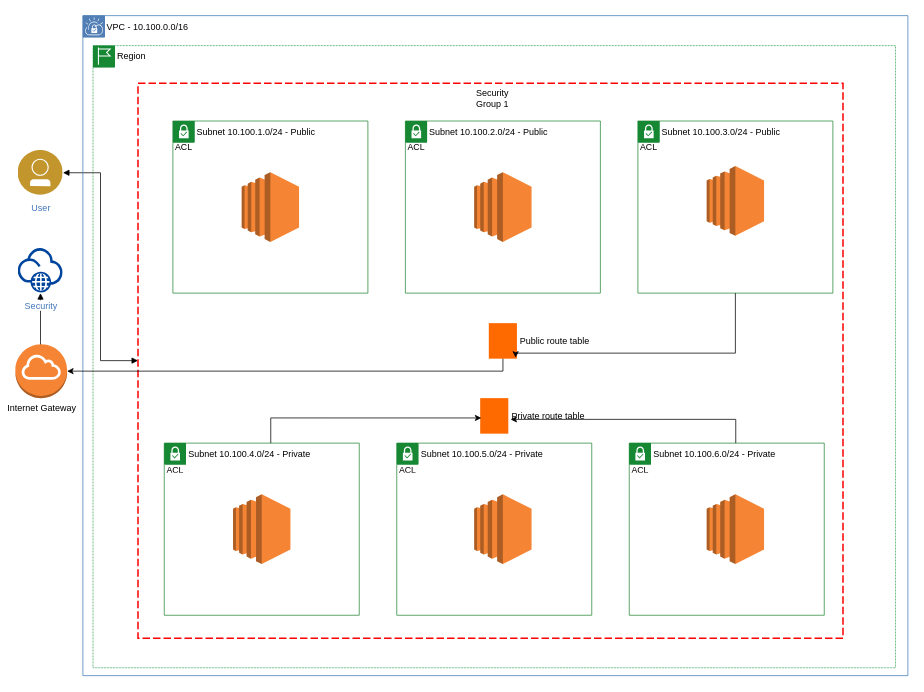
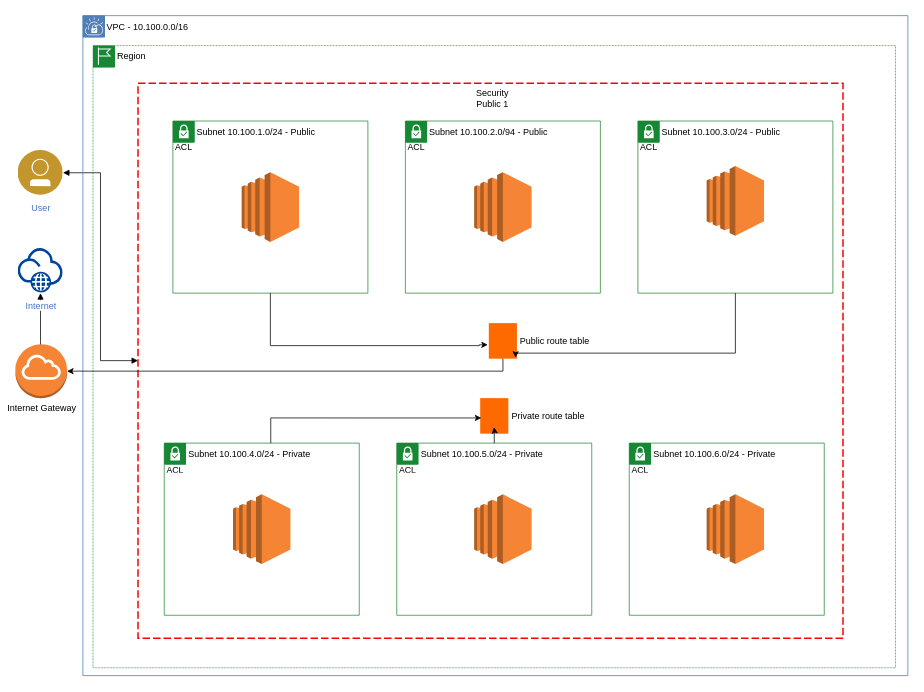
(493, 99) -> (493, 99)
(494, 133) -> (494, 133)
(41, 306) -> (41, 306)
none -> (351, 345)
(636, 419) -> none
none -> (494, 433)
